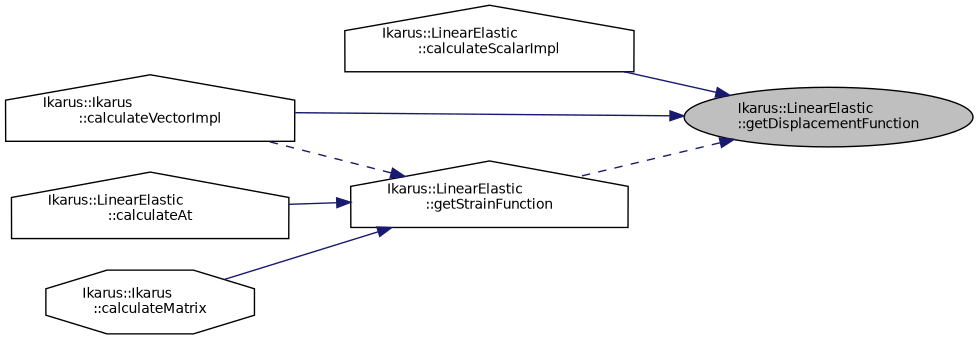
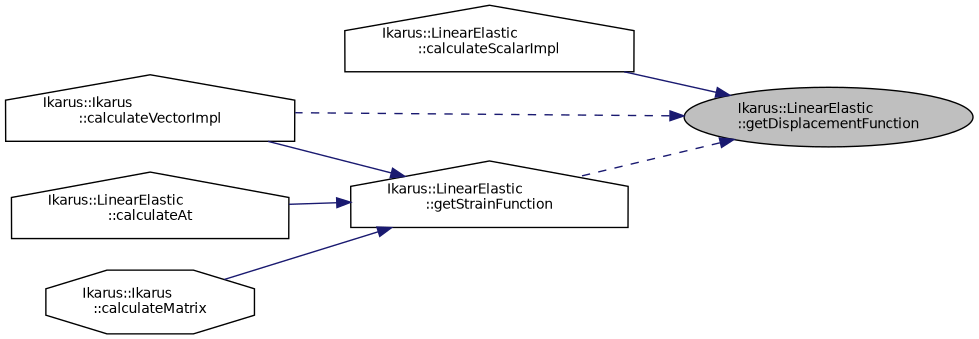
(482, 114) -> (482, 114)
(330, 157) -> (330, 157)
